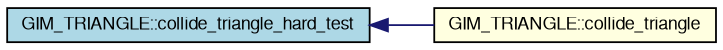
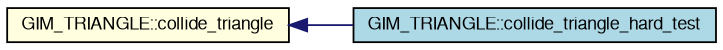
(411, 25) -> (330, 25)
